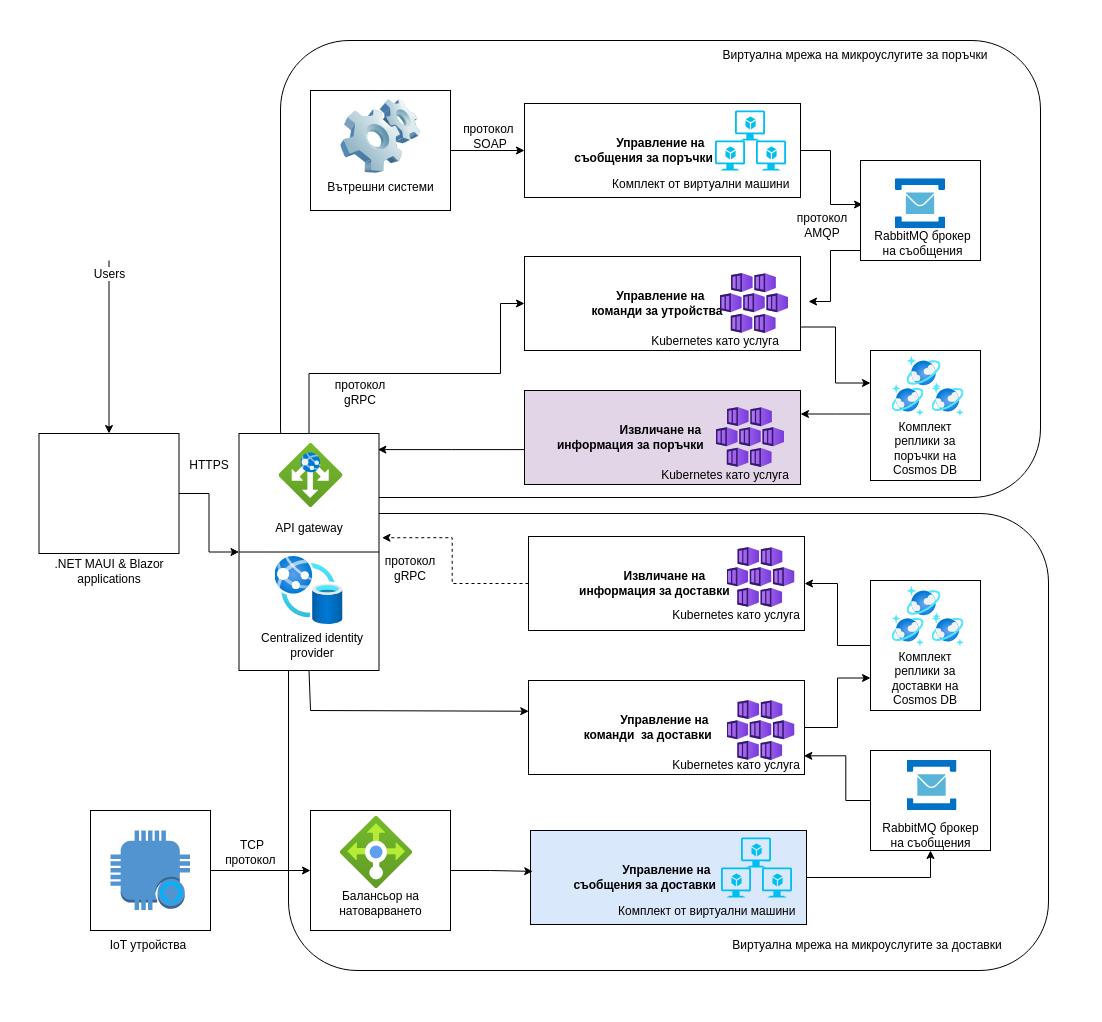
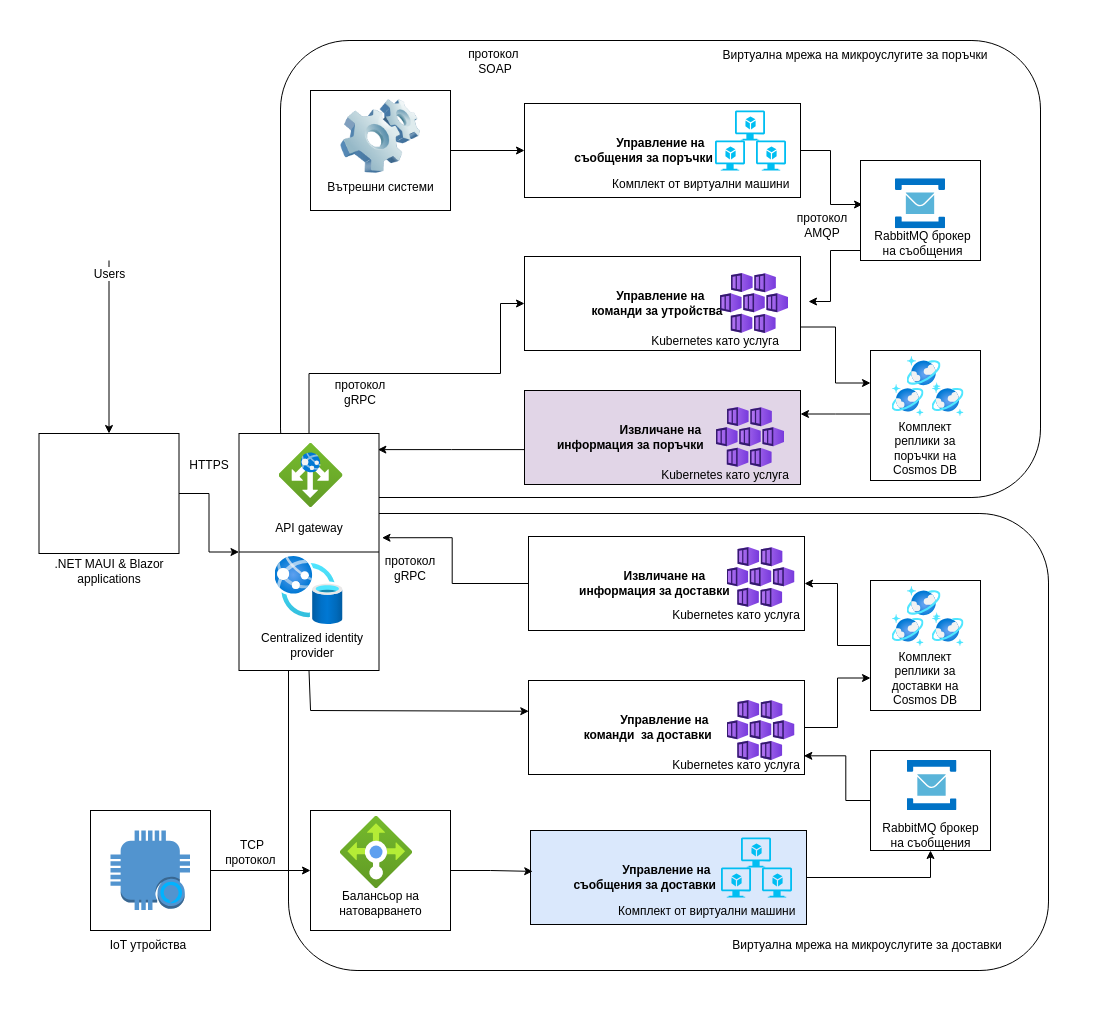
(491, 137) -> (496, 62)
(452, 567) -> (452, 567)
